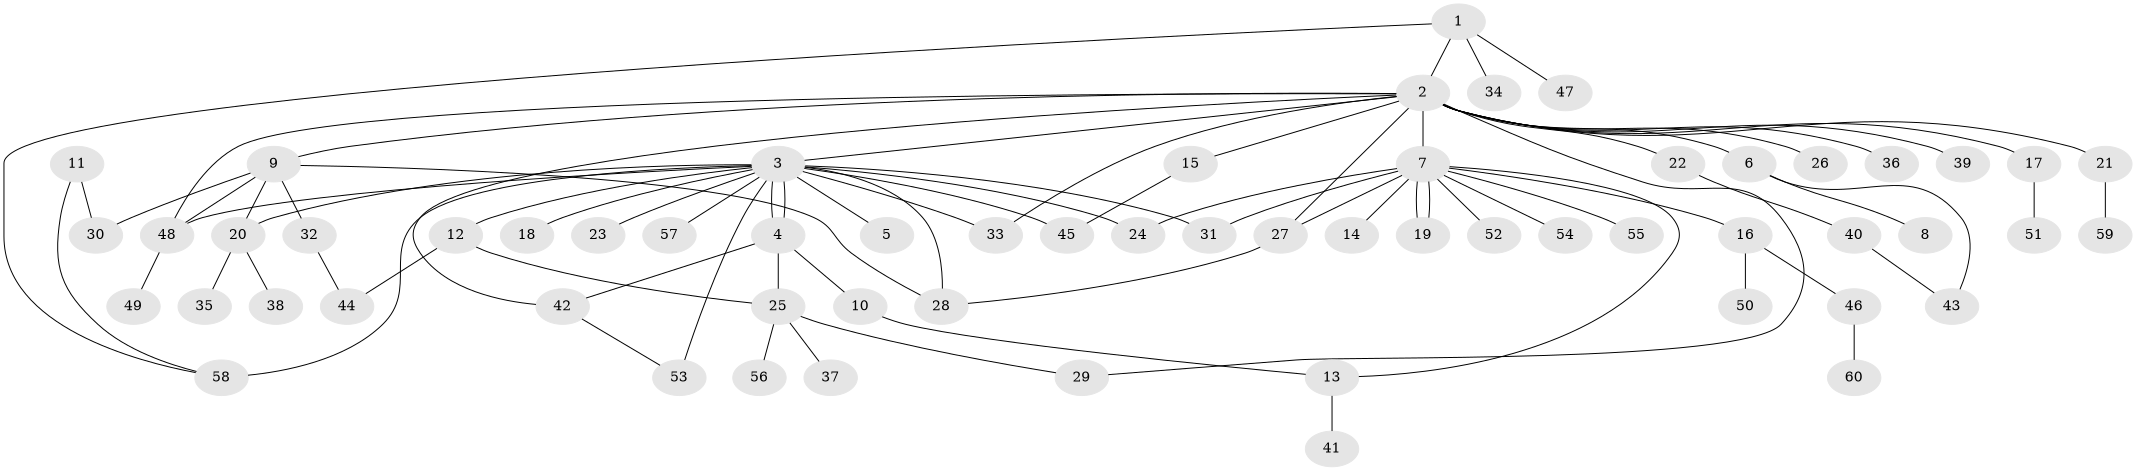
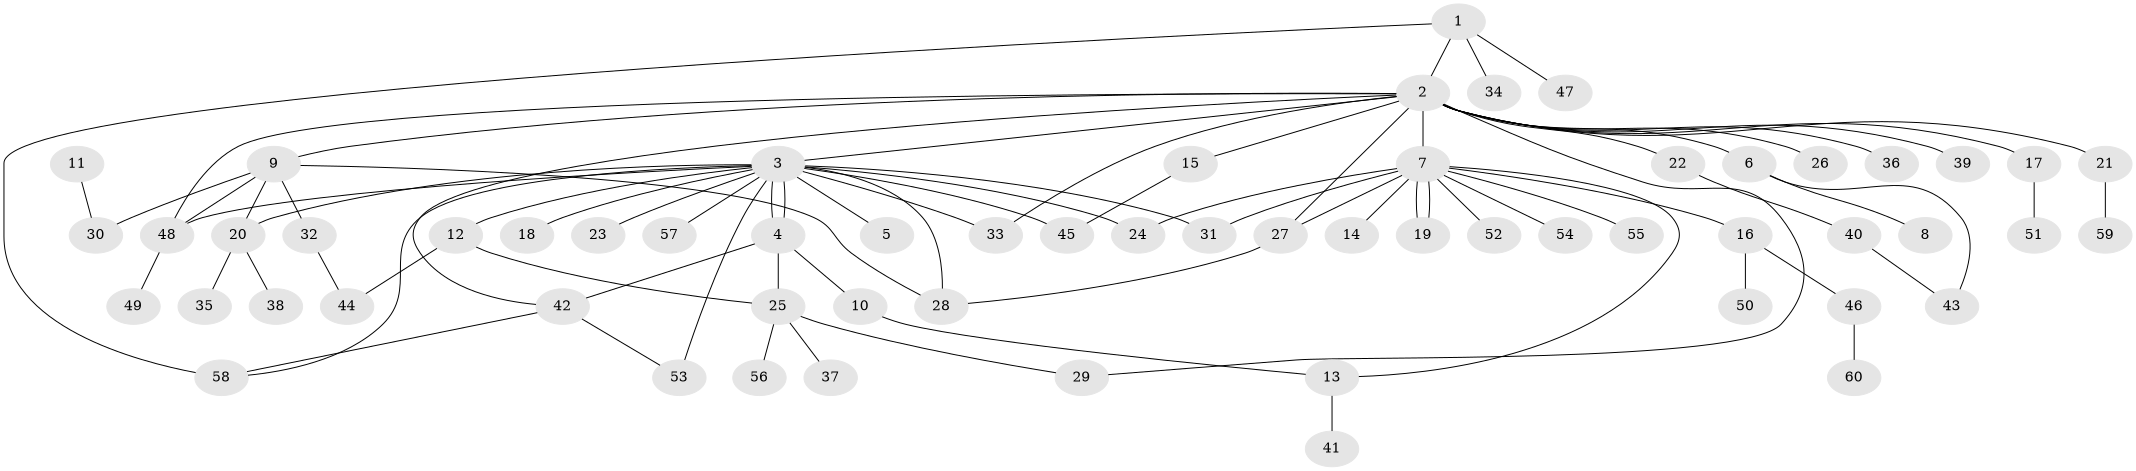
(82, 308) -> (392, 342)
